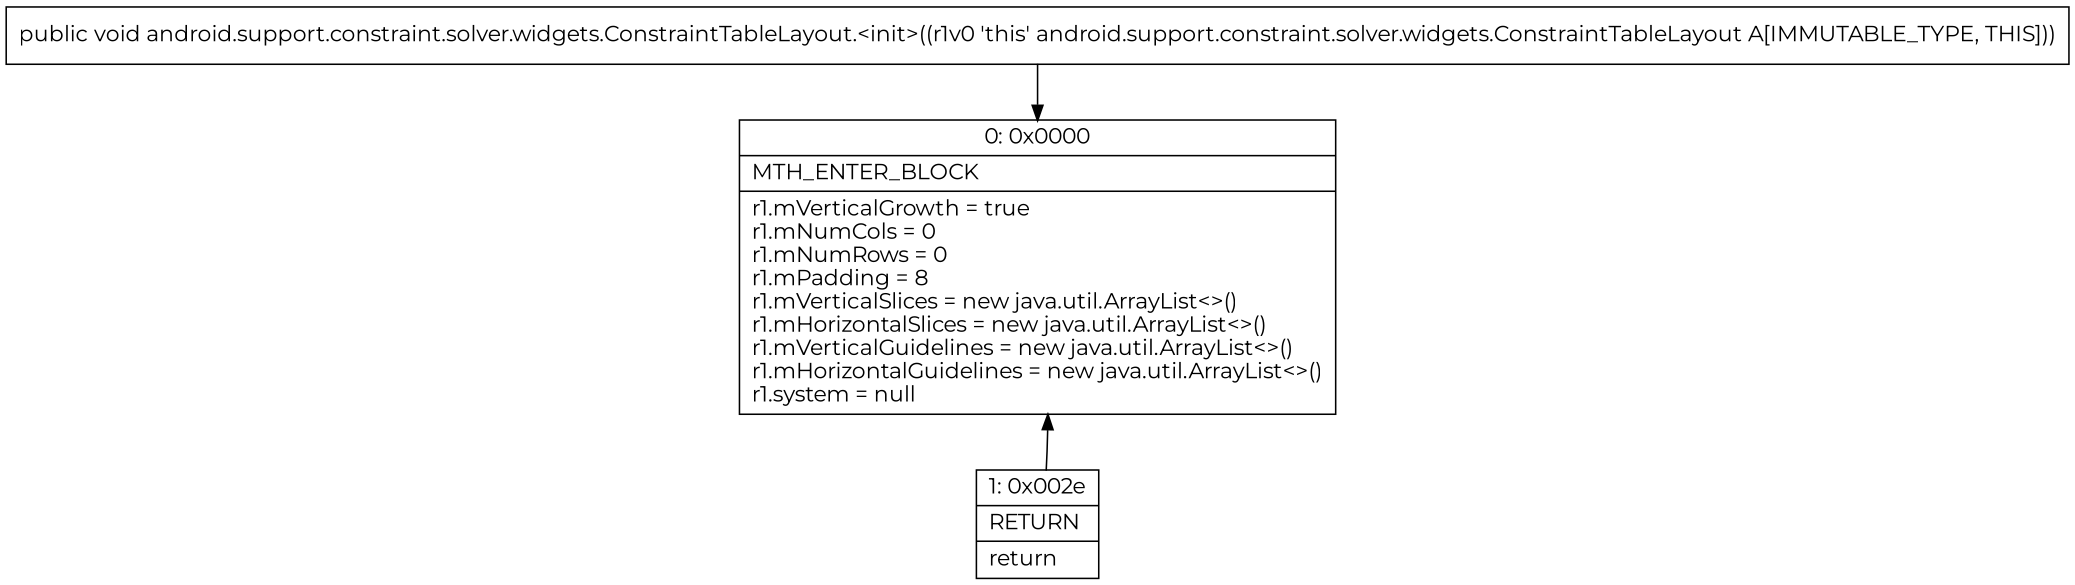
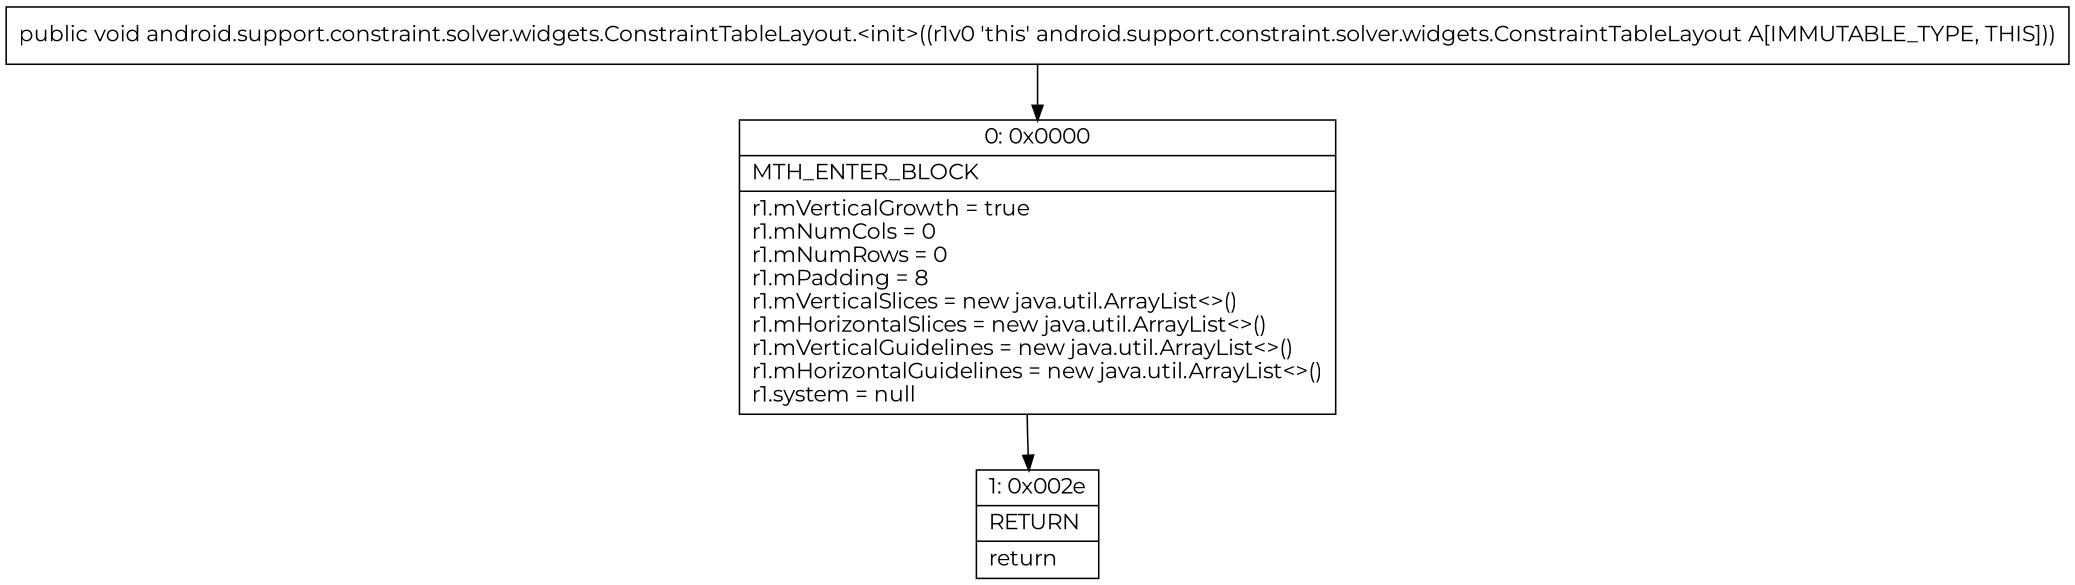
(1047, 450) -> (1028, 435)
